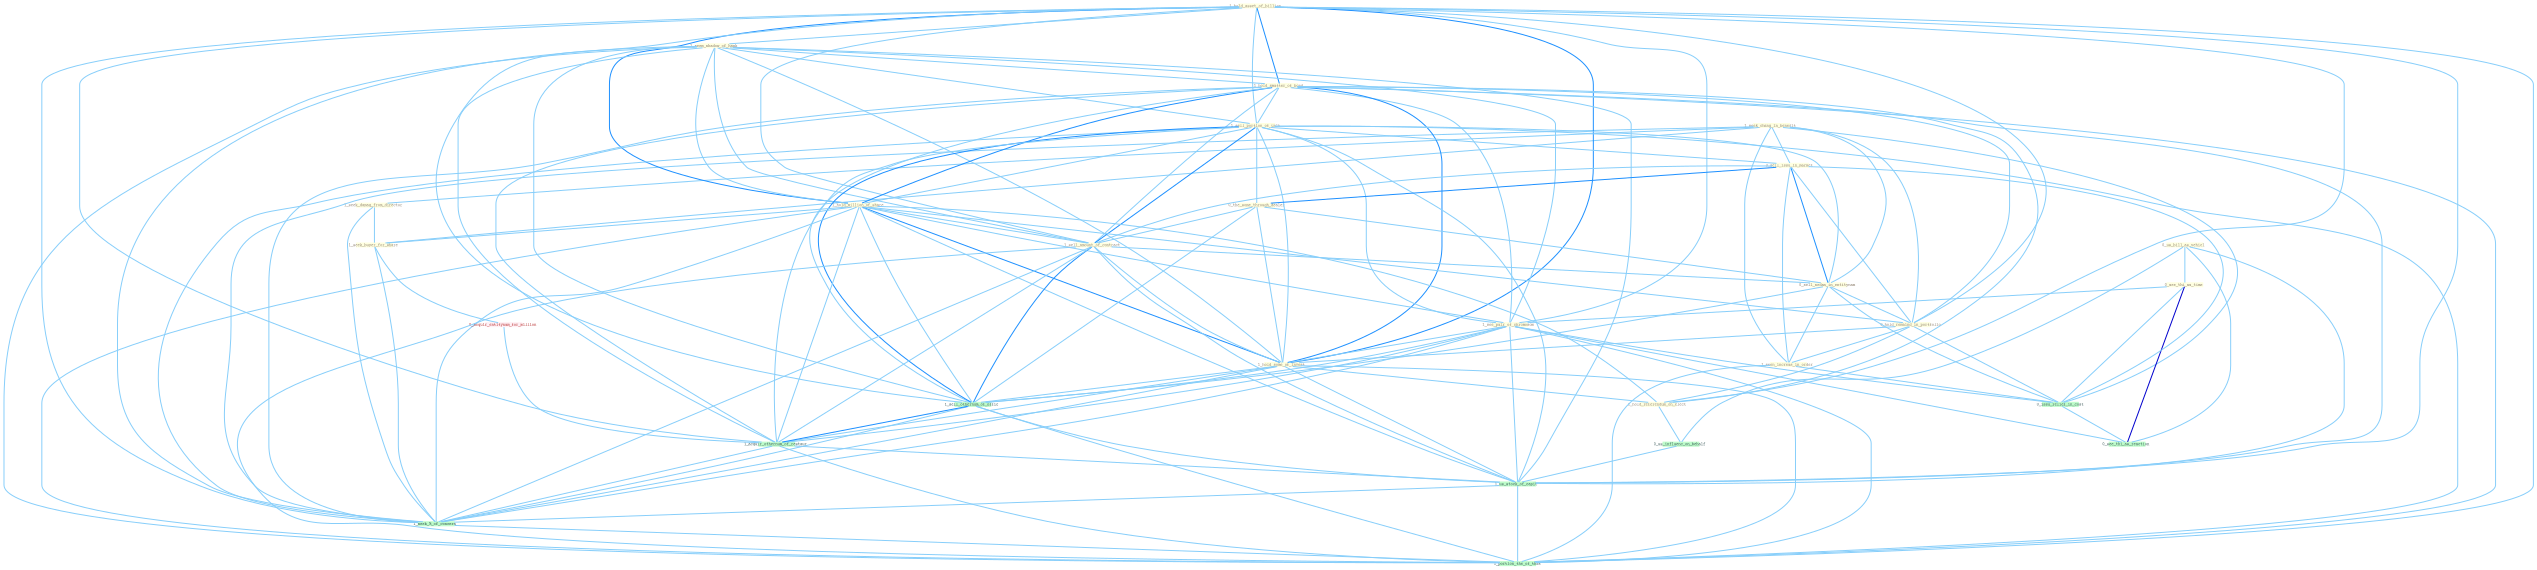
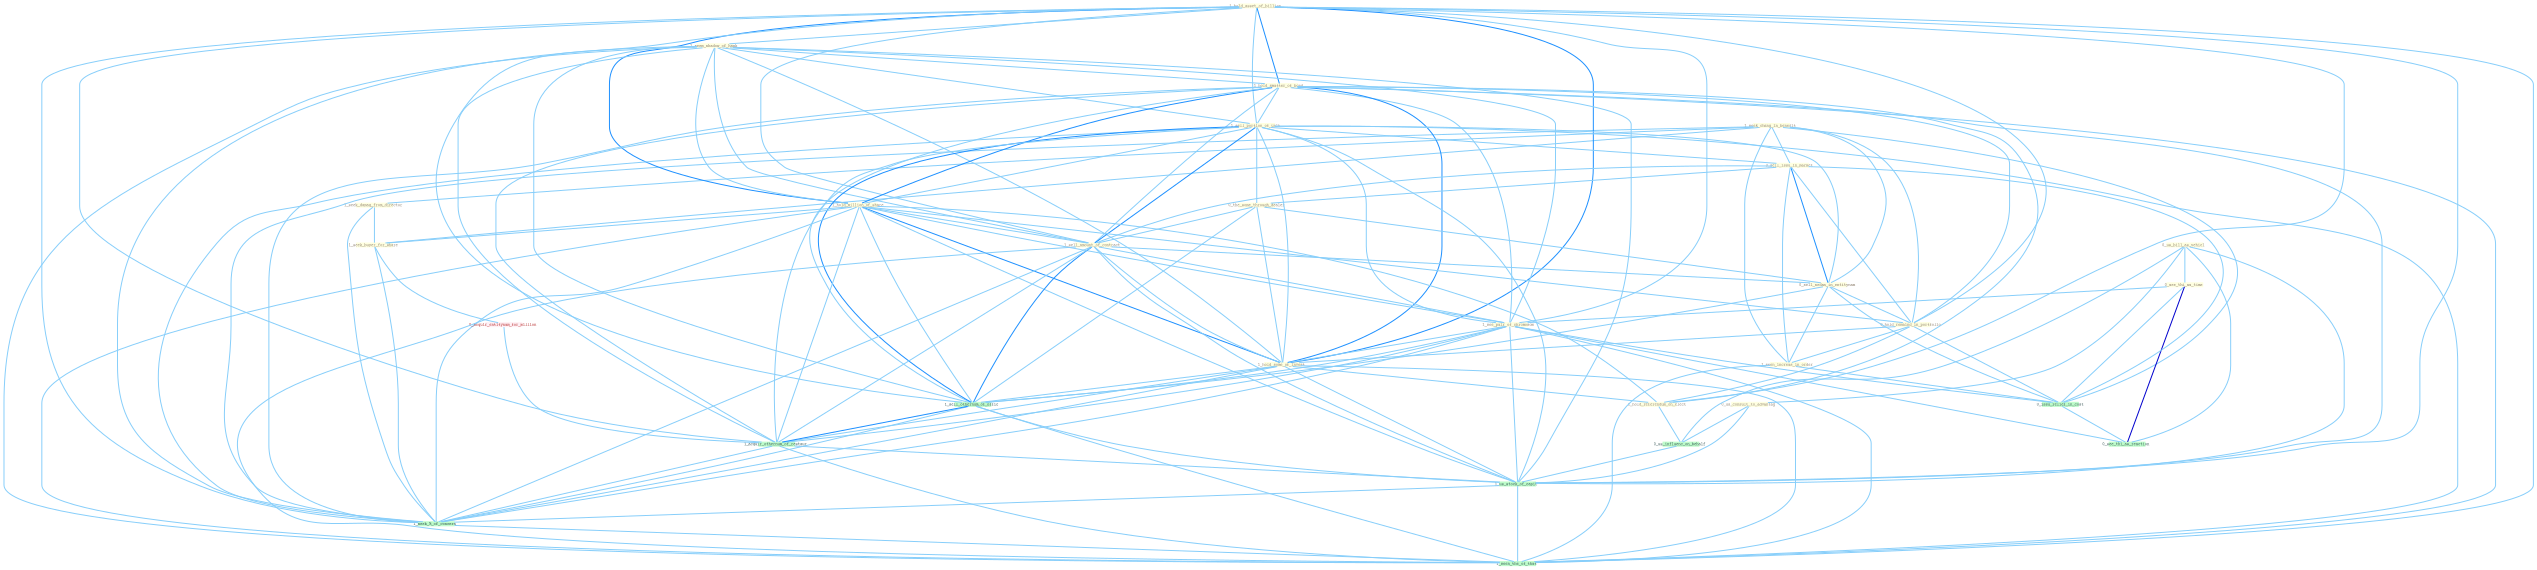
(1524, 185) -> (1524, 185)
none -> (1302, 285)
none -> (1750, 404)
(1518, 564) -> (1518, 564)
